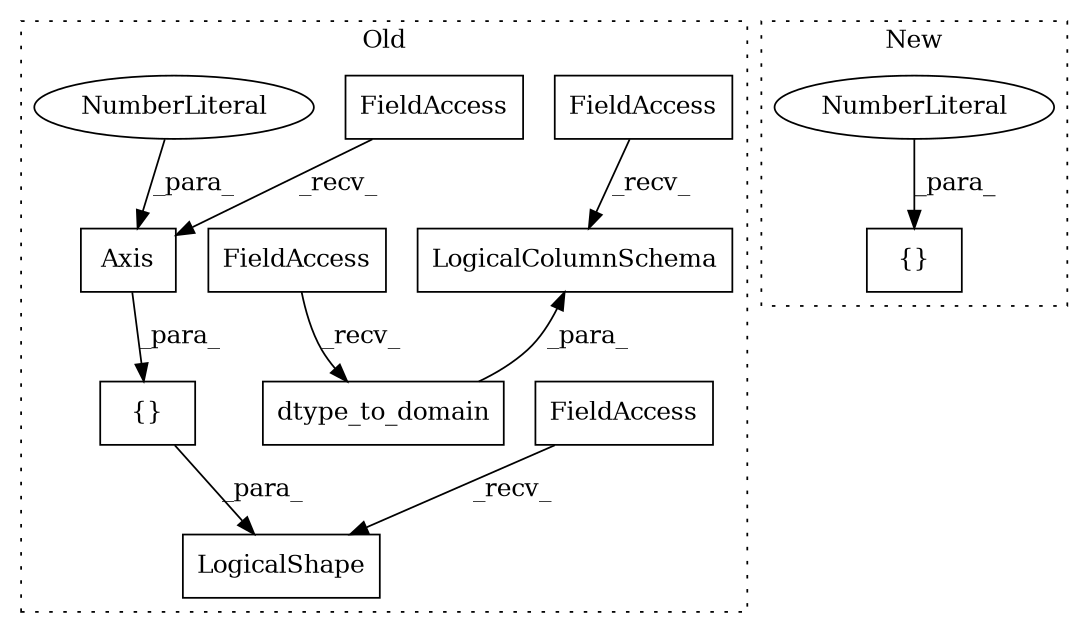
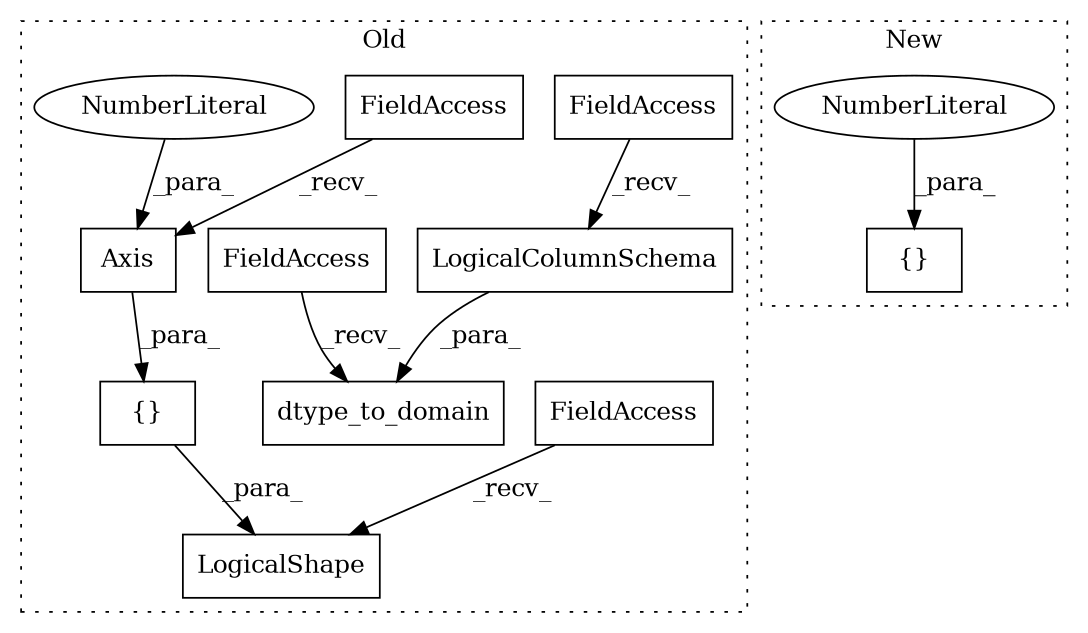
(525, 352) -> (441, 322)
